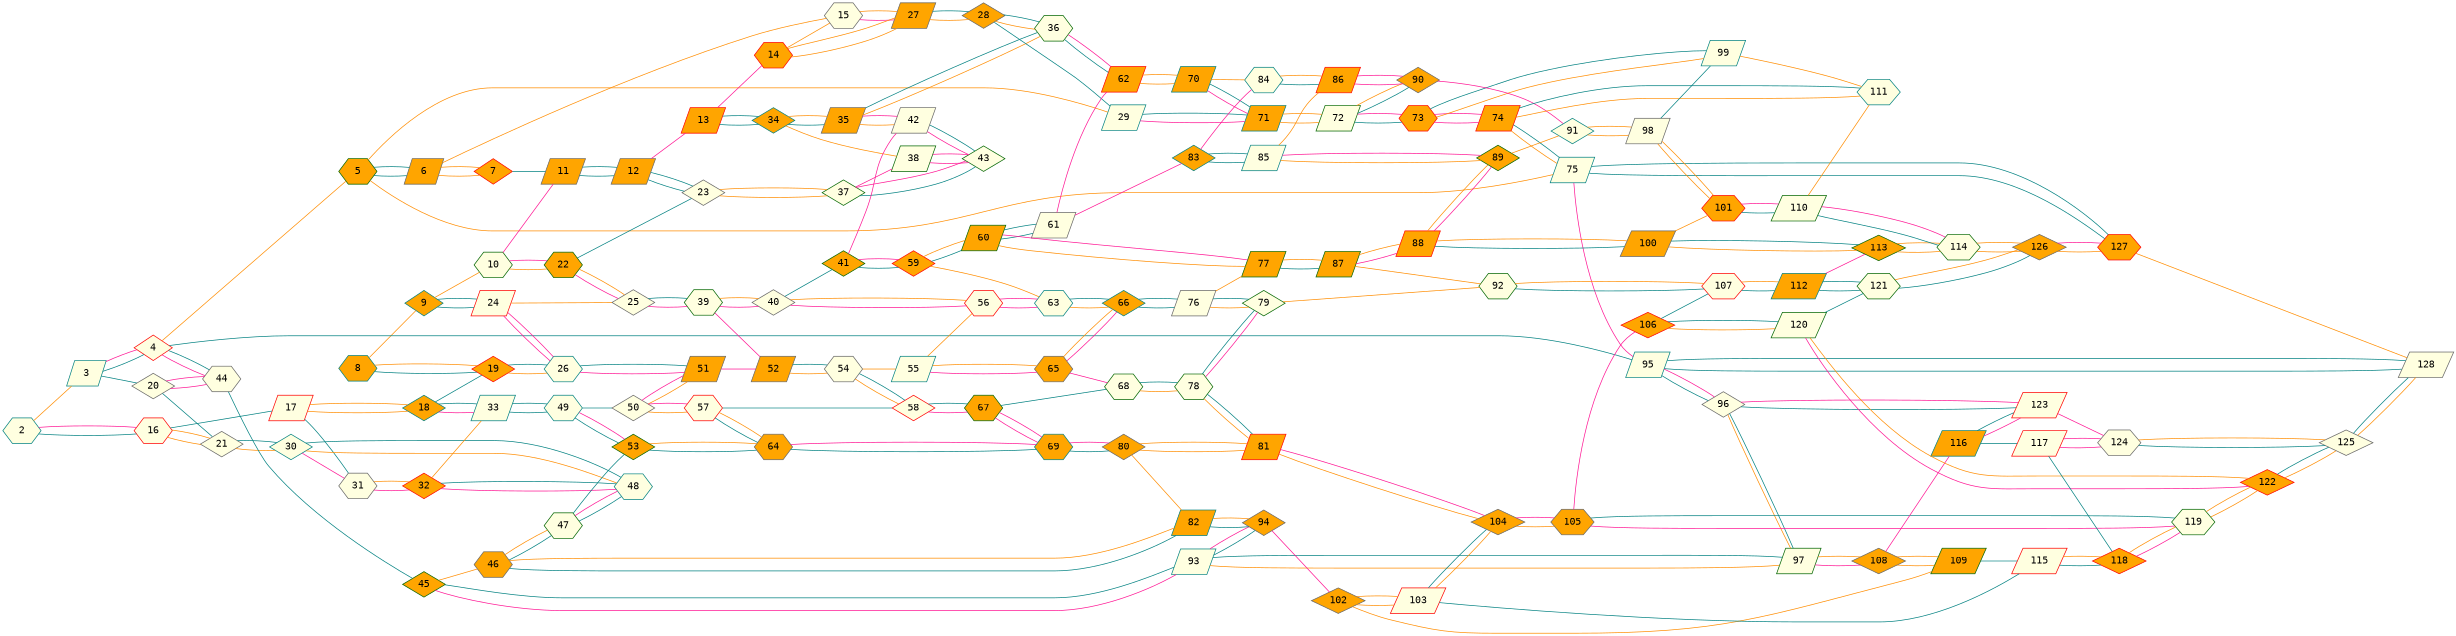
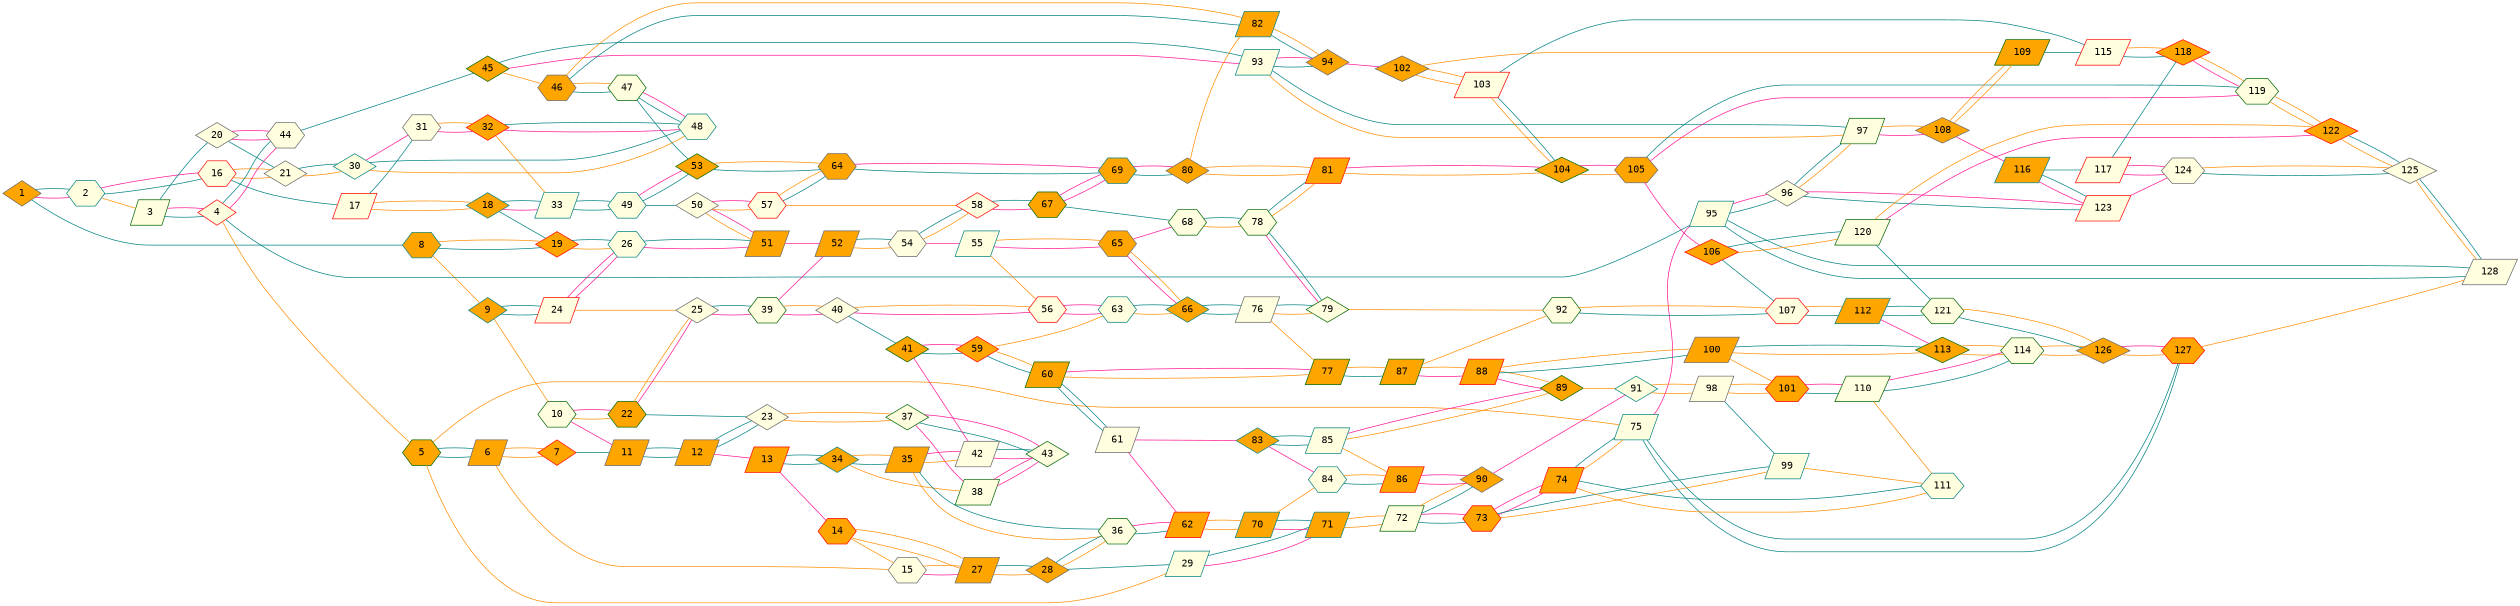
none -> (22, 193)
(879, 369) -> (943, 244)
(86, 373) -> (150, 212)
(807, 408) -> (871, 205)
(1498, 522) -> (1562, 170)
